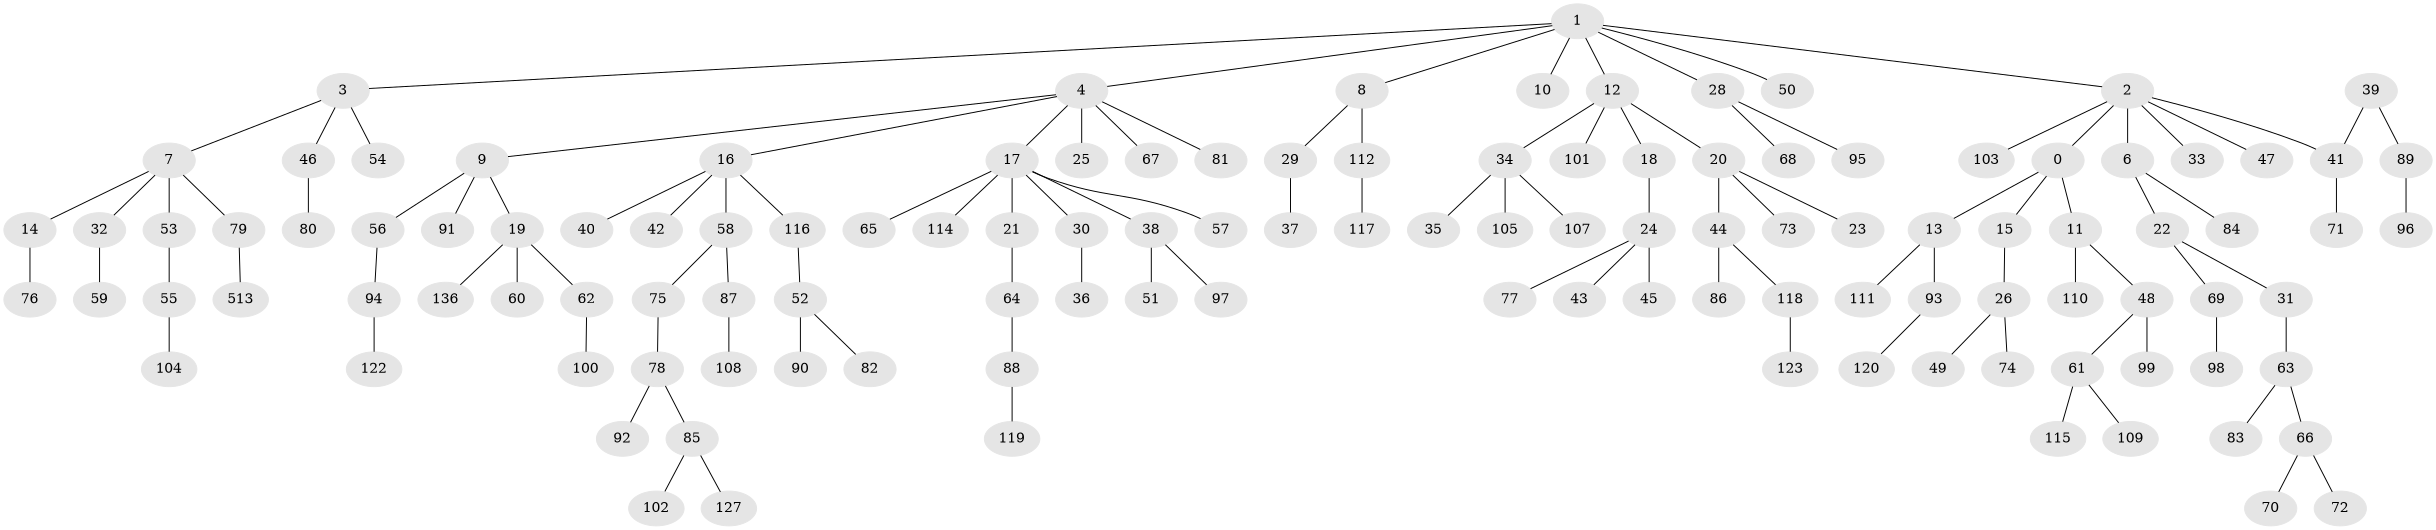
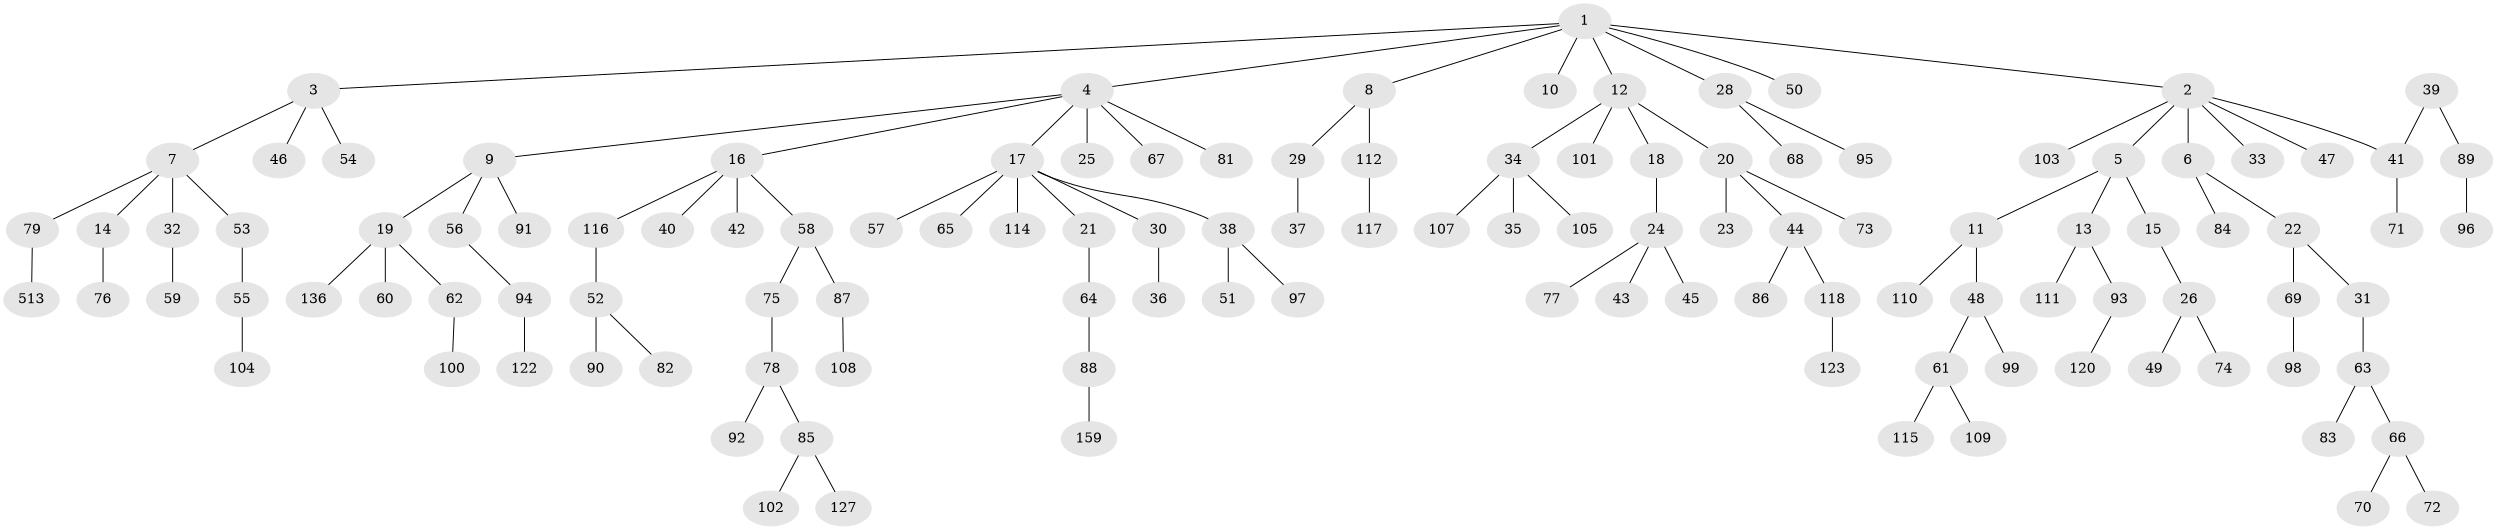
(2058, 160) -> (2119, 160)
(308, 230) -> none
(1012, 439) -> (1089, 439)
